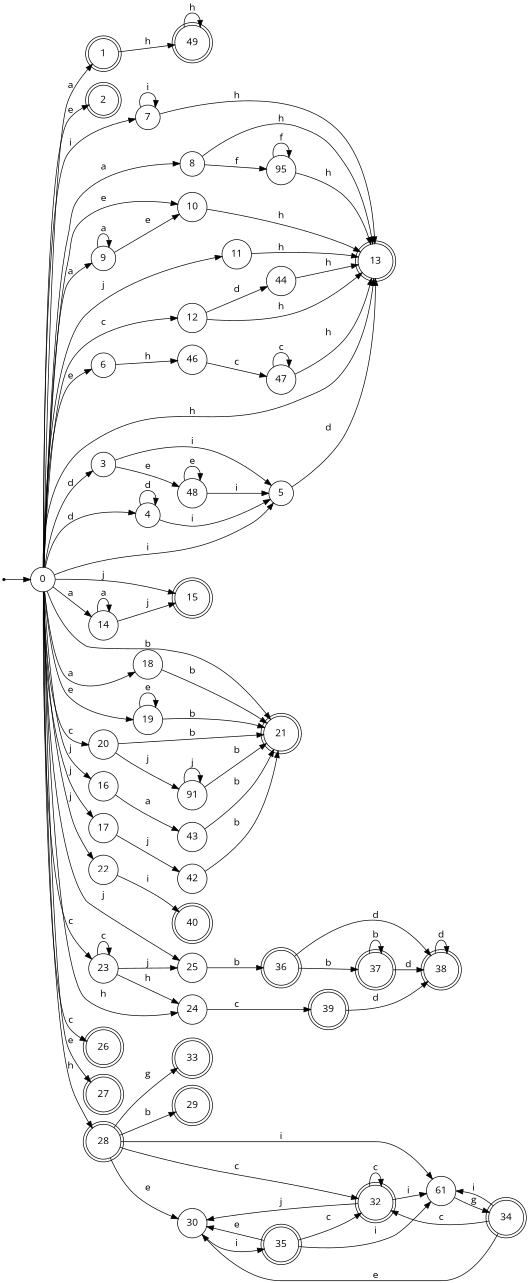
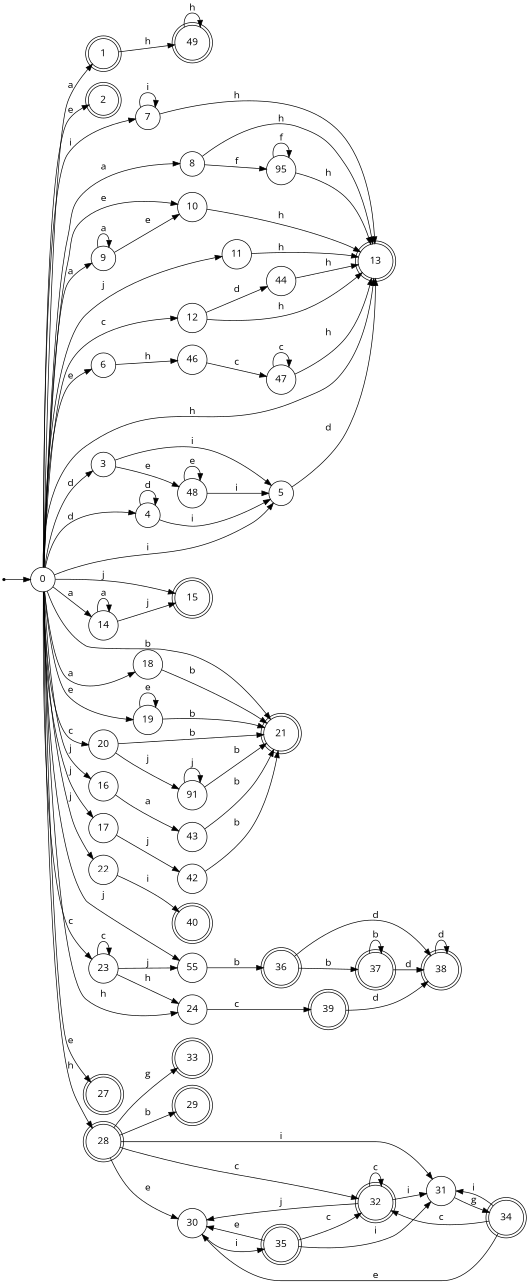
(192, 968) -> (192, 968)
(103, 1047) -> none
(441, 1191) -> (441, 1191)
